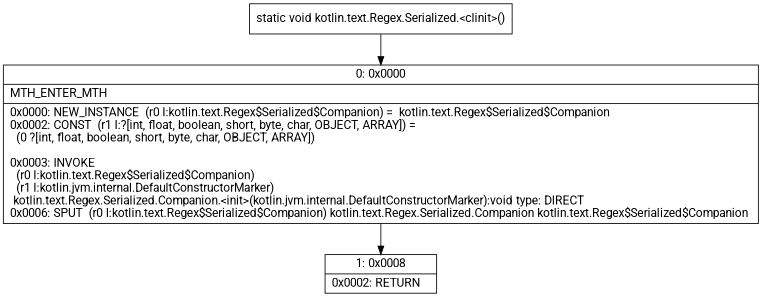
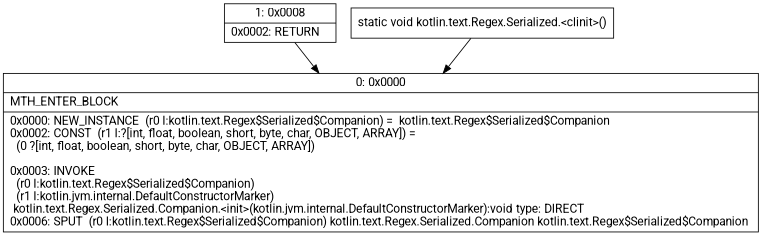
(59, 94) -> (65, 102)
(381, 235) -> (304, 54)
